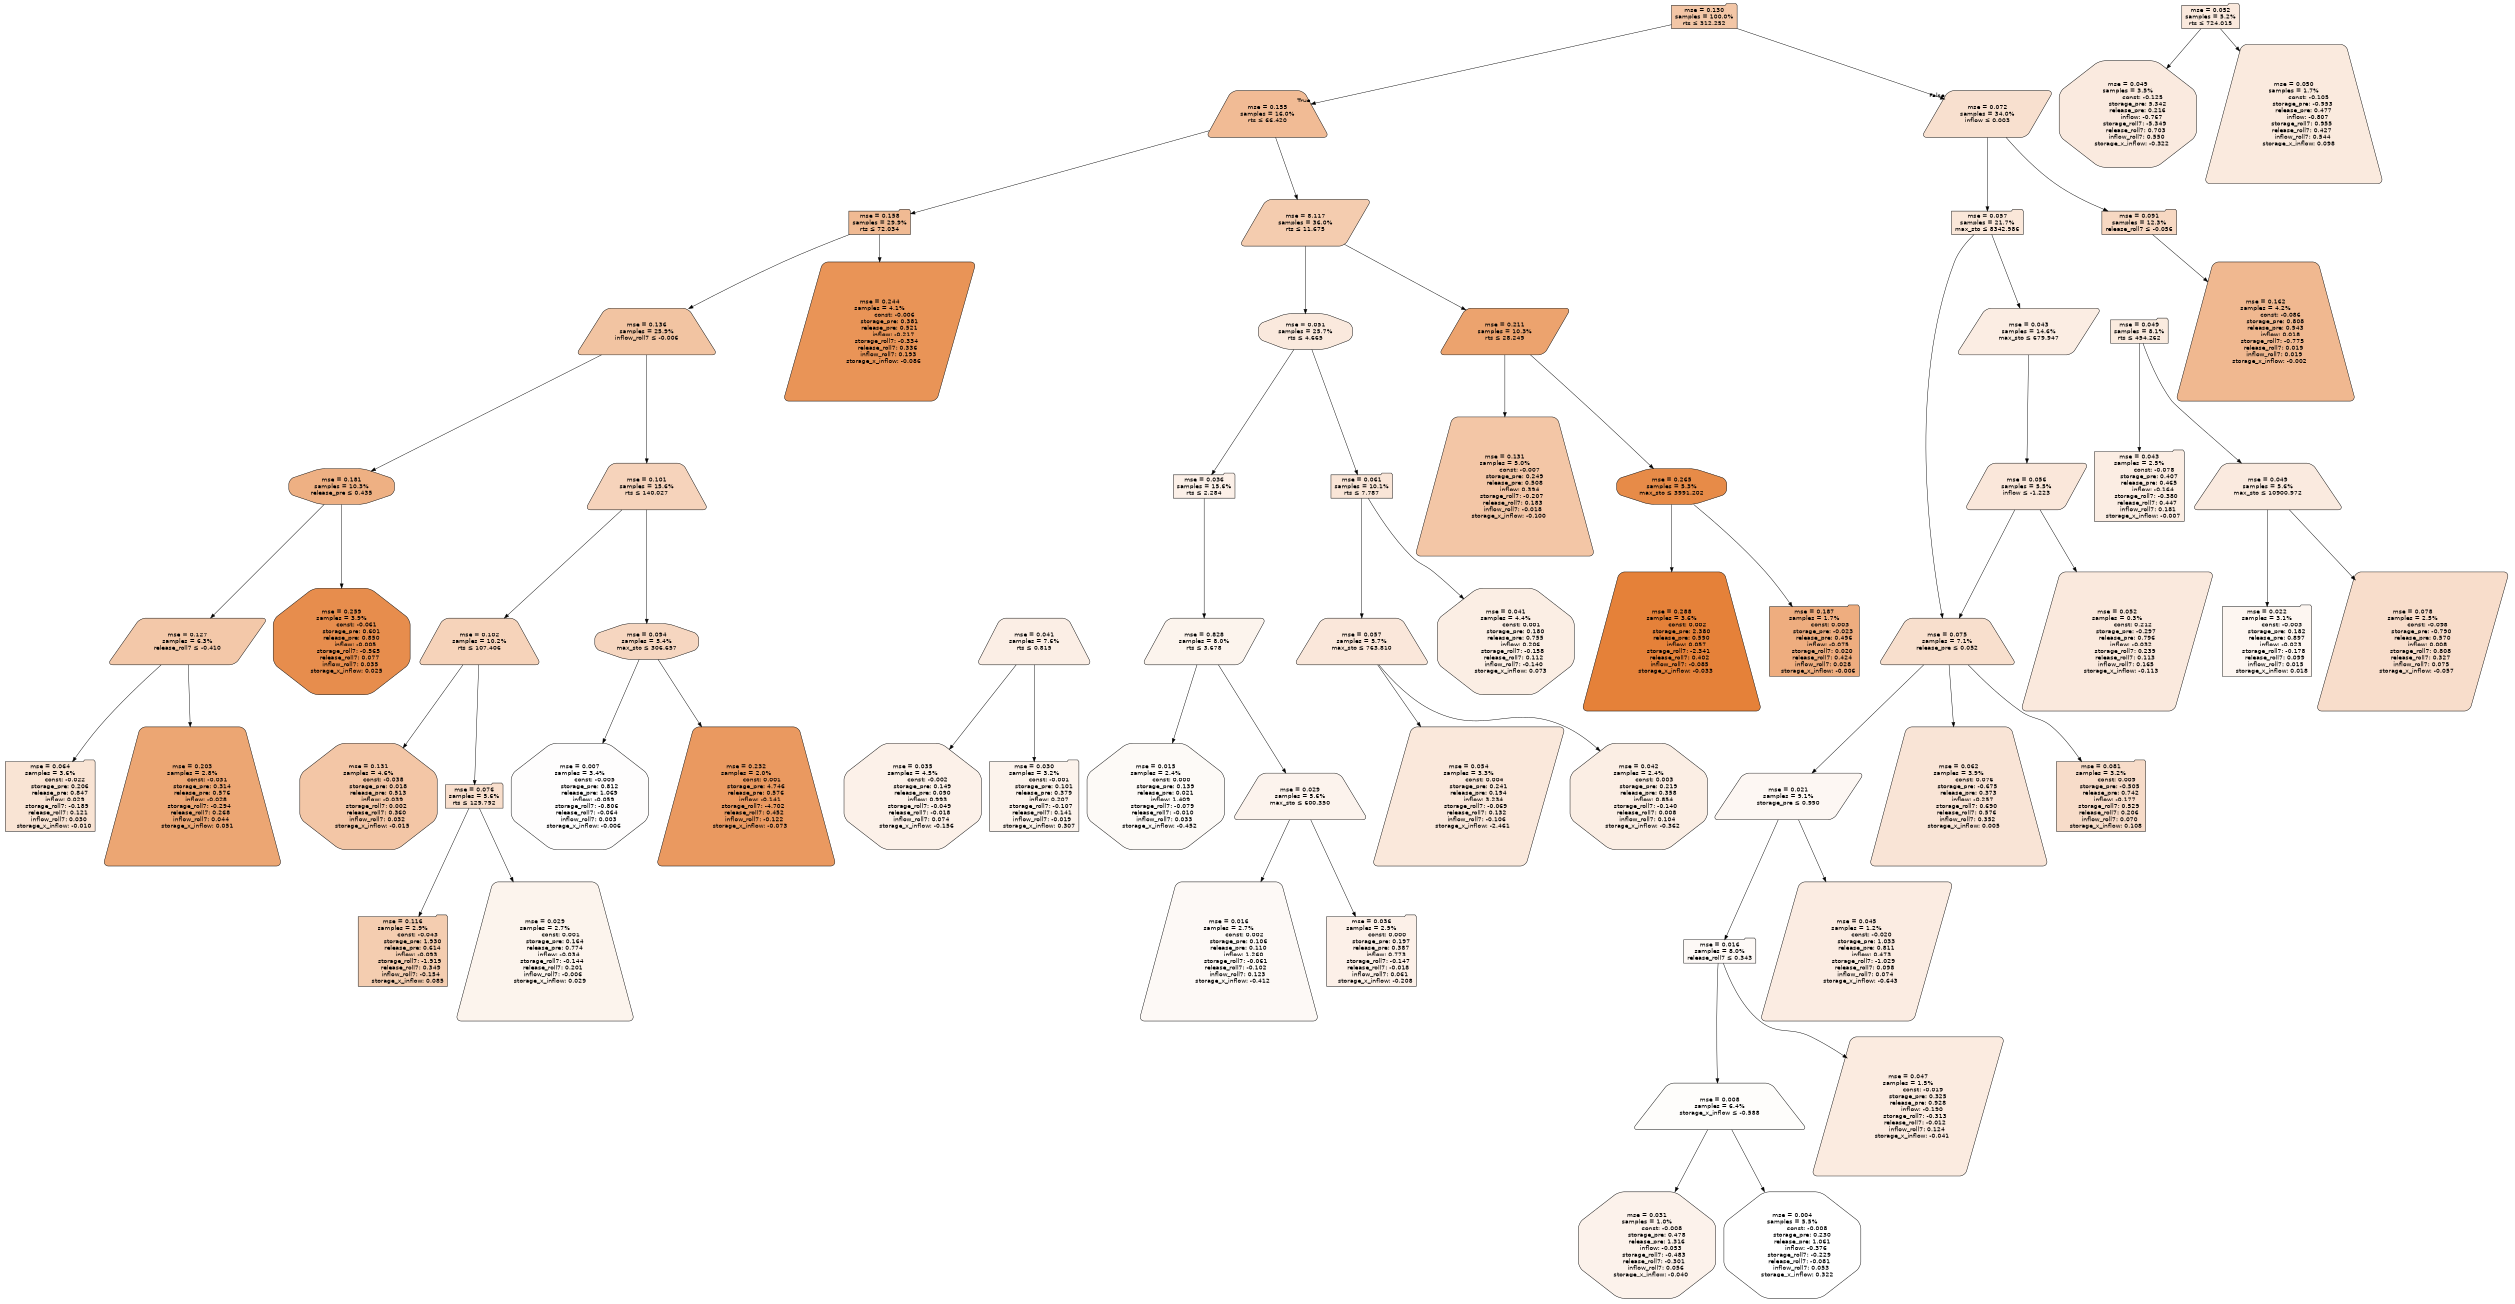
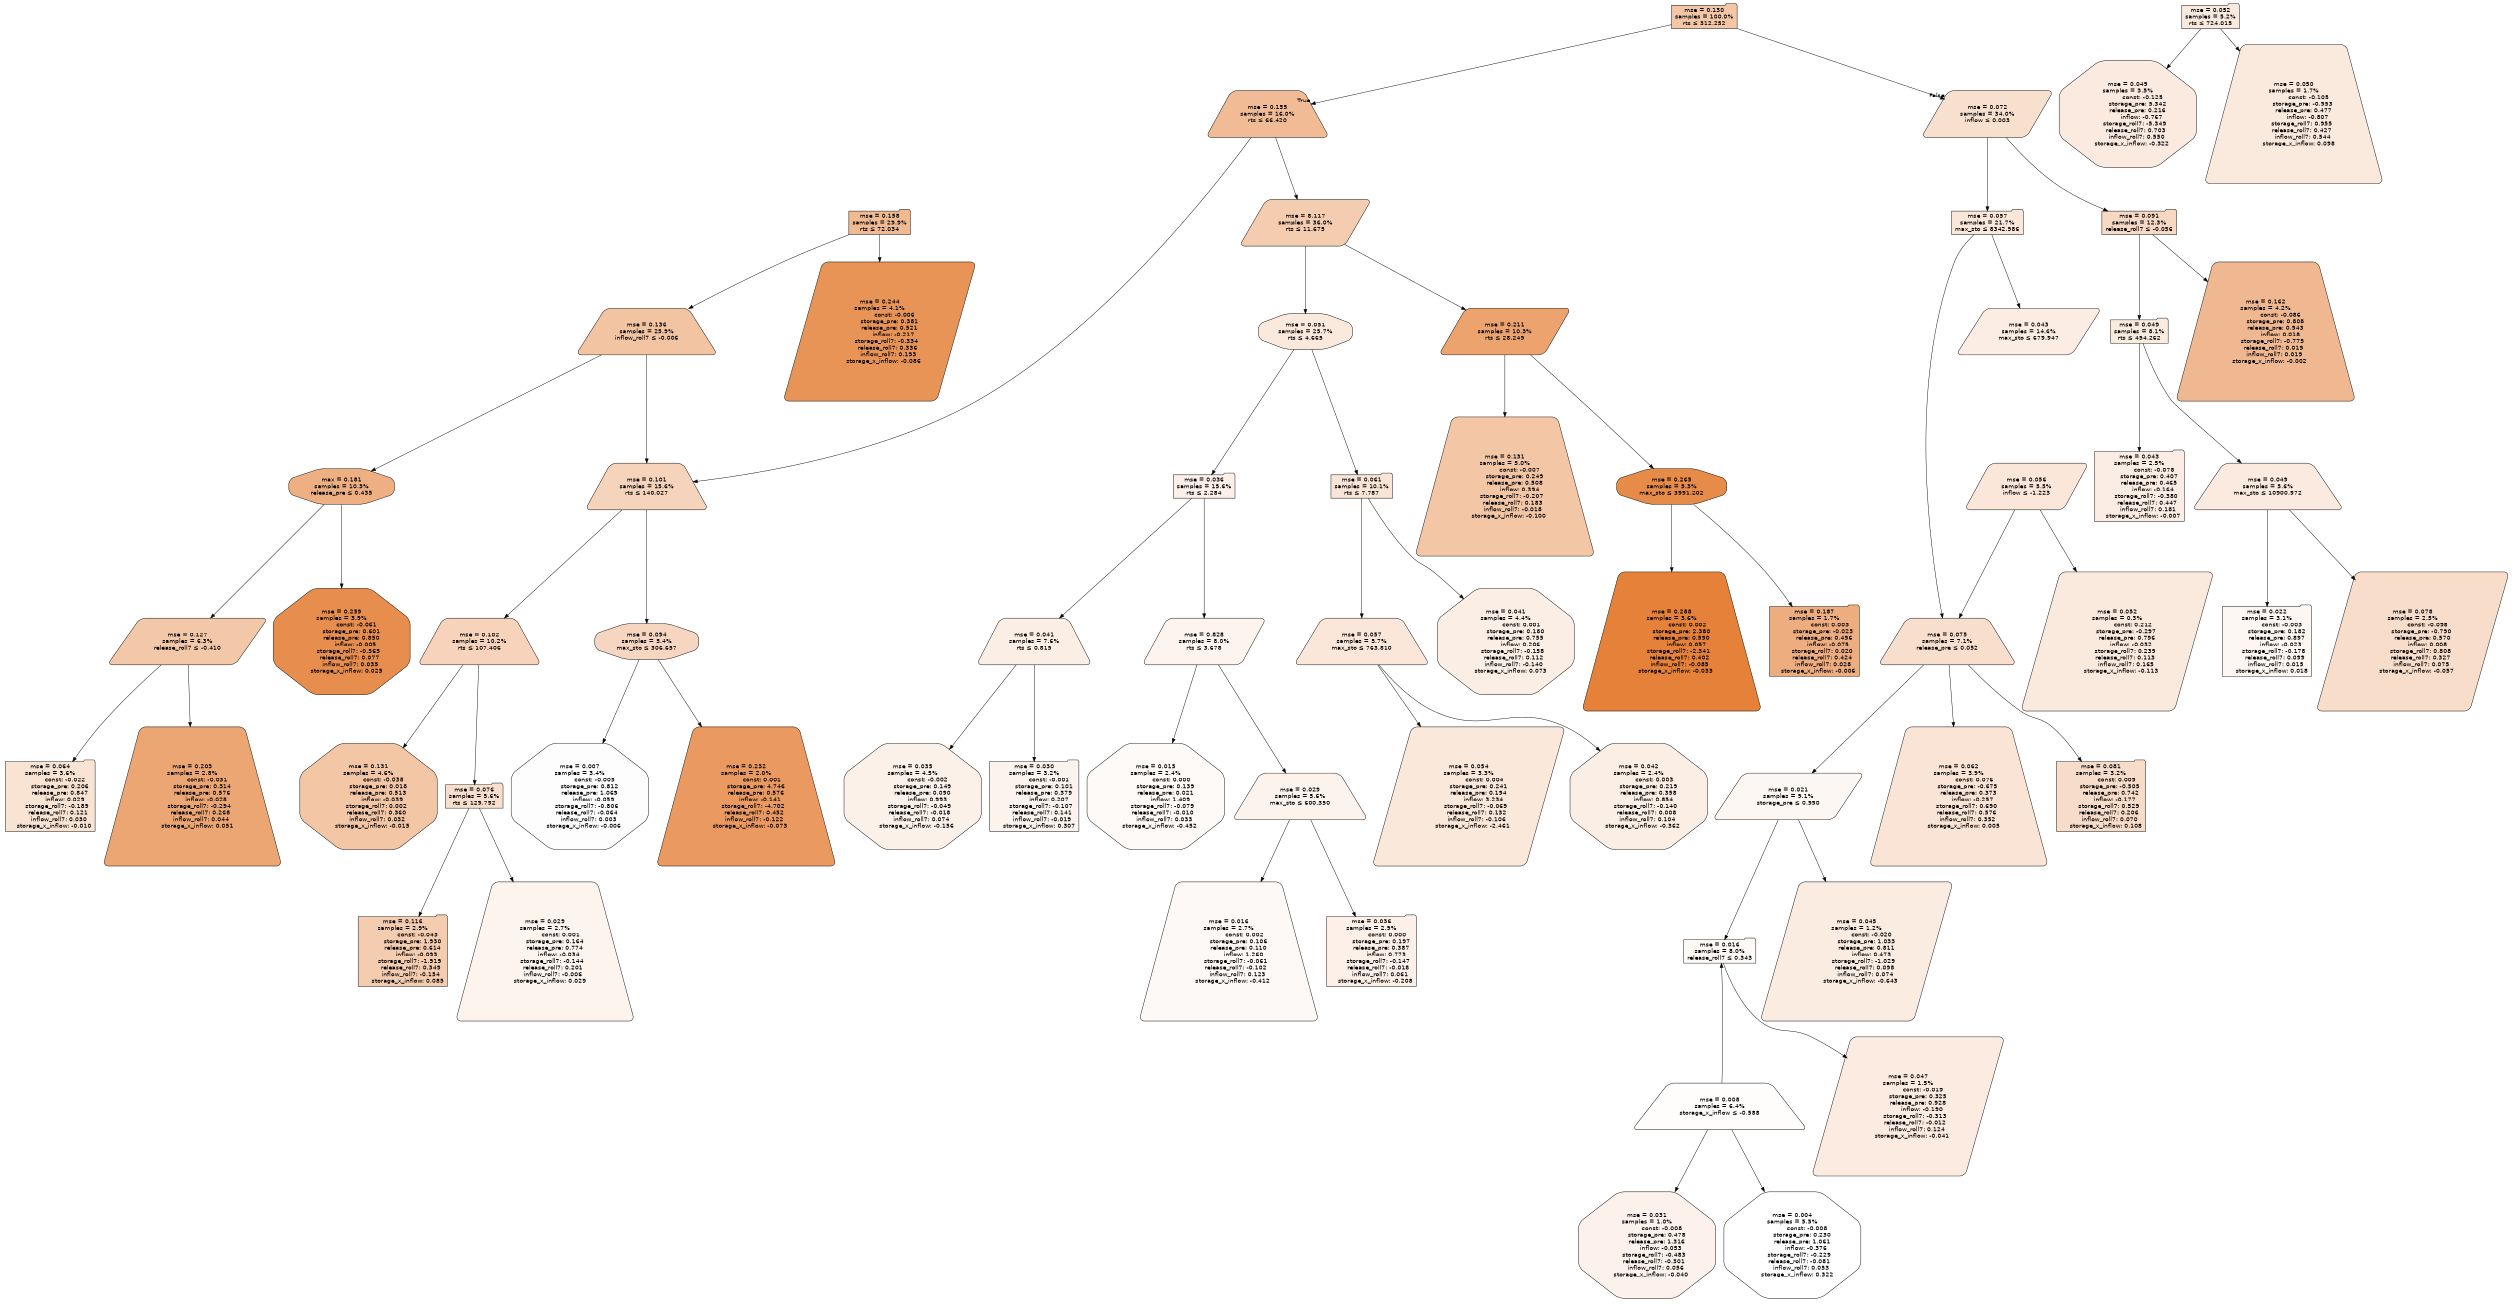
(1062, 172) -> (1015, 377)
none -> (2139, 275)
(2028, 407) -> none
(342, 487) -> (342, 487)
none -> (1127, 557)
(1717, 1021) -> (1723, 1025)
